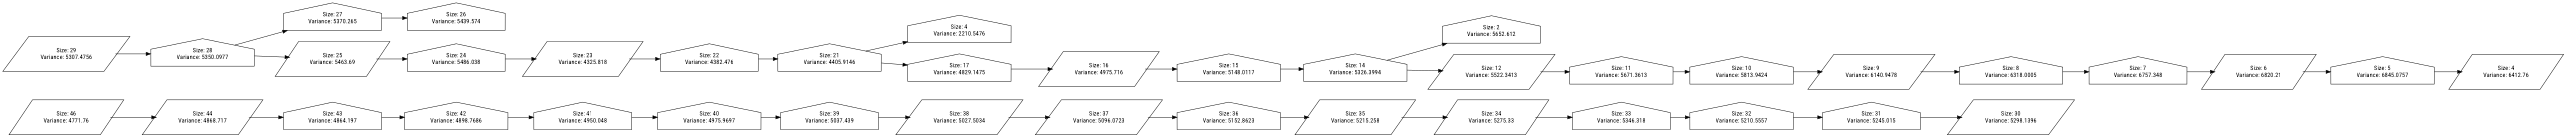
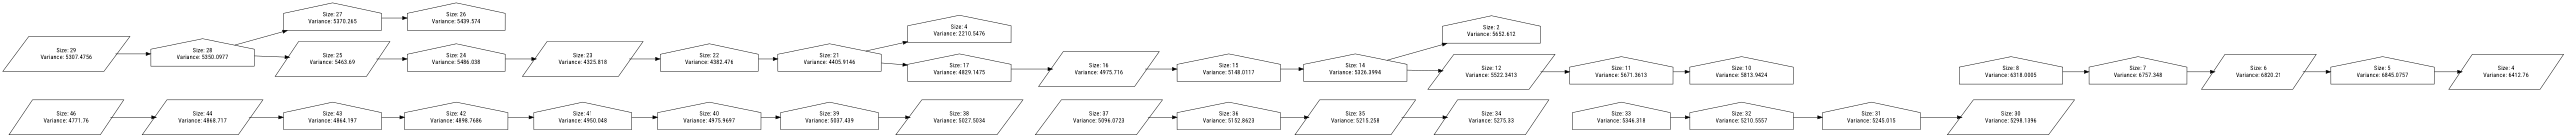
(1871, 72) -> none
(1027, 117) -> none
(1551, 117) -> none
